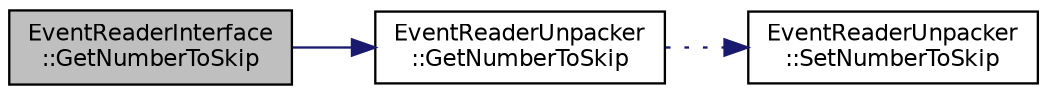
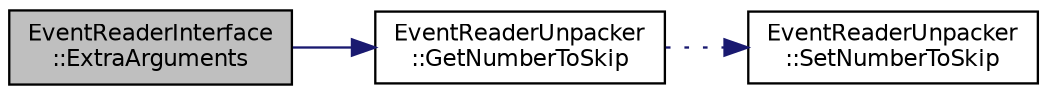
(151, 47) -> (151, 47)
